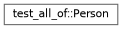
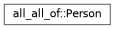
(61, 14) -> (57, 14)
